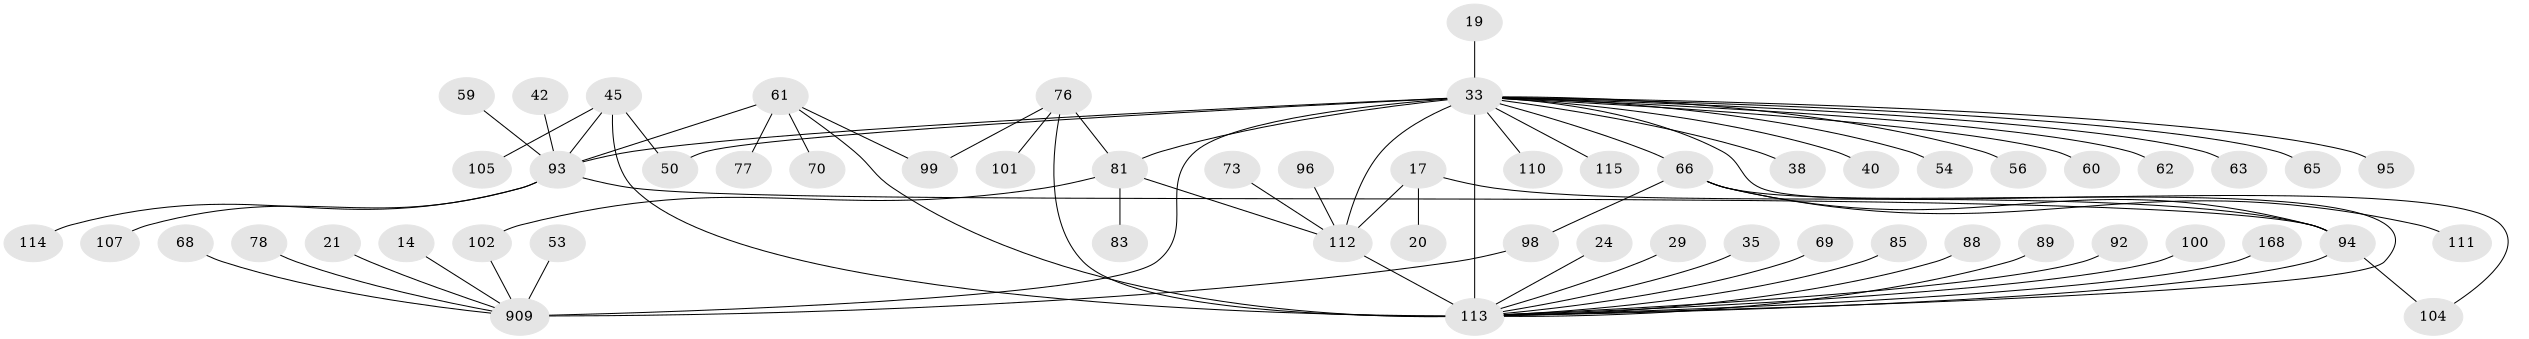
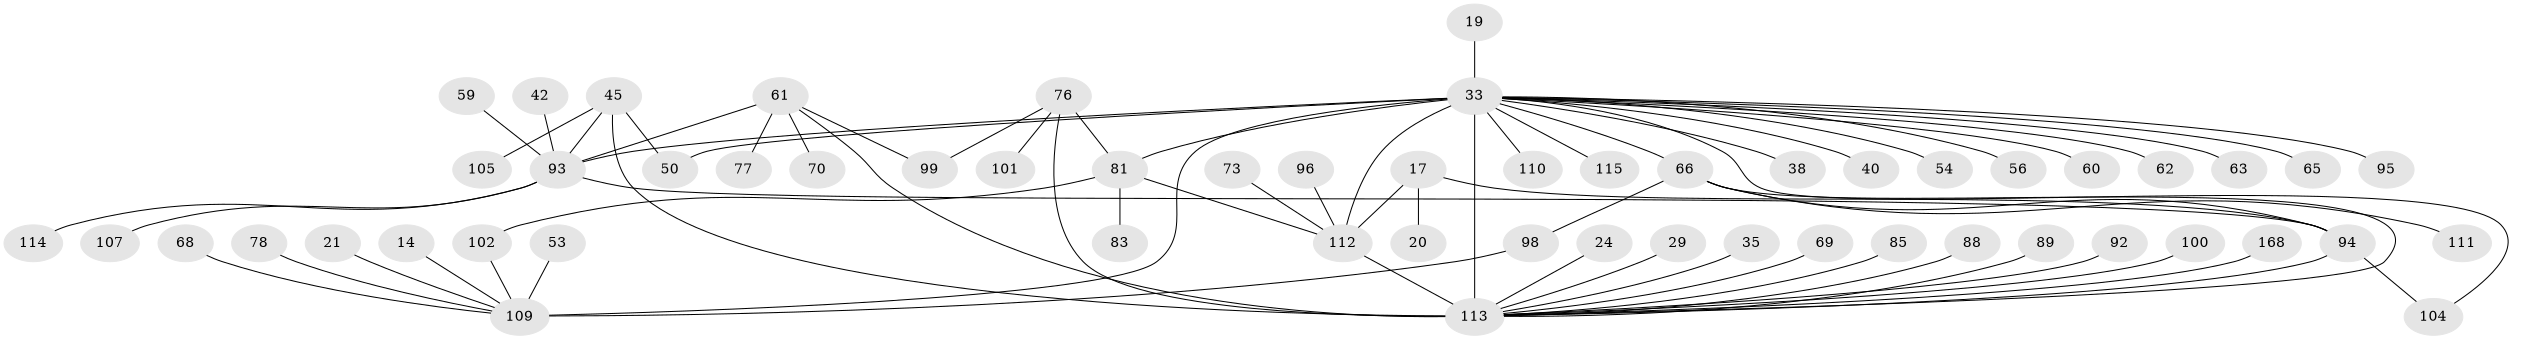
(520, 317) -> (520, 317)
